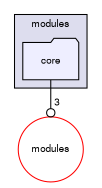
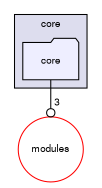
(51, 24) -> (51, 24)
